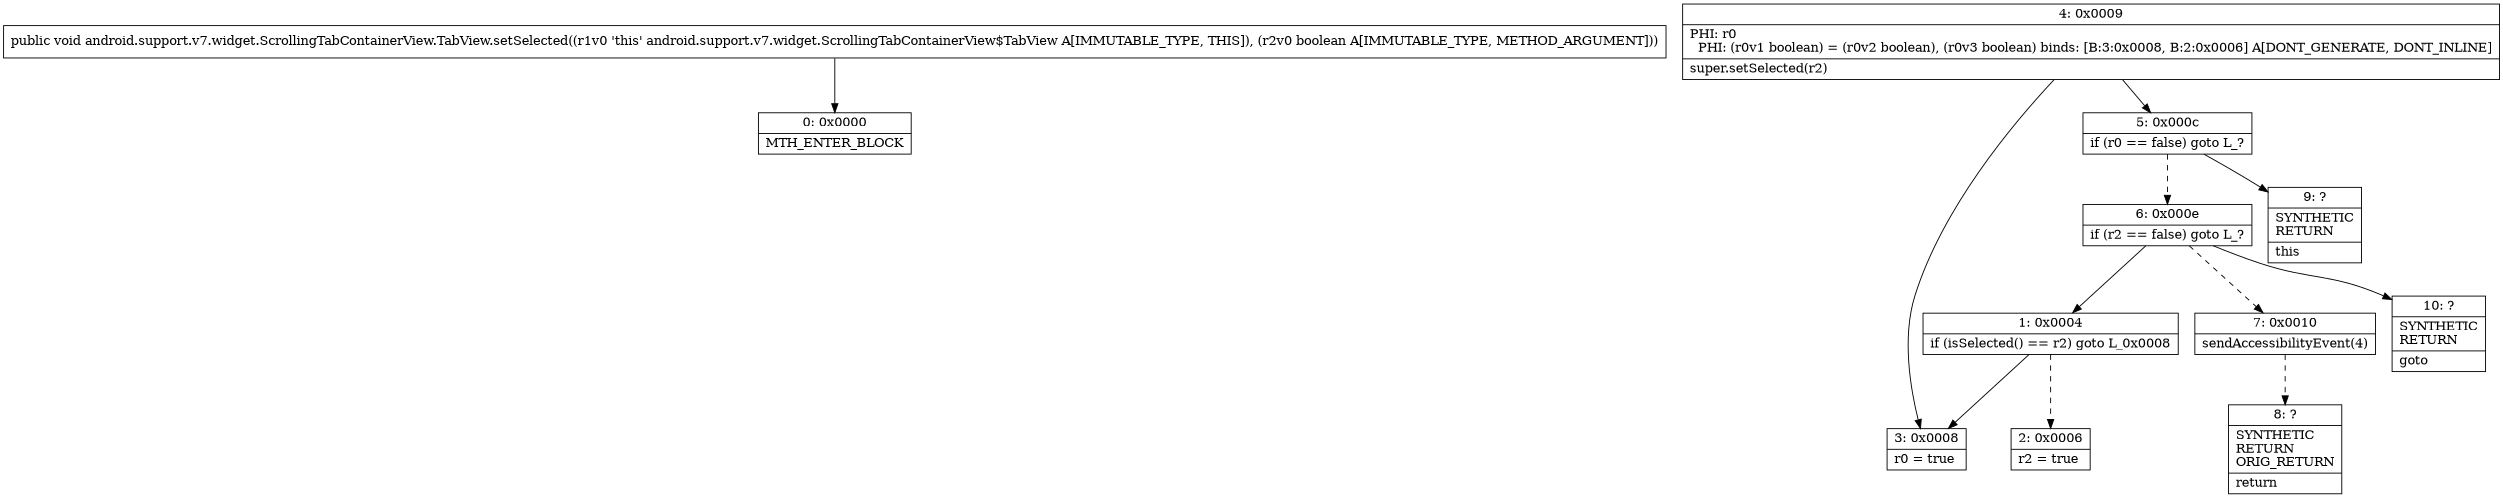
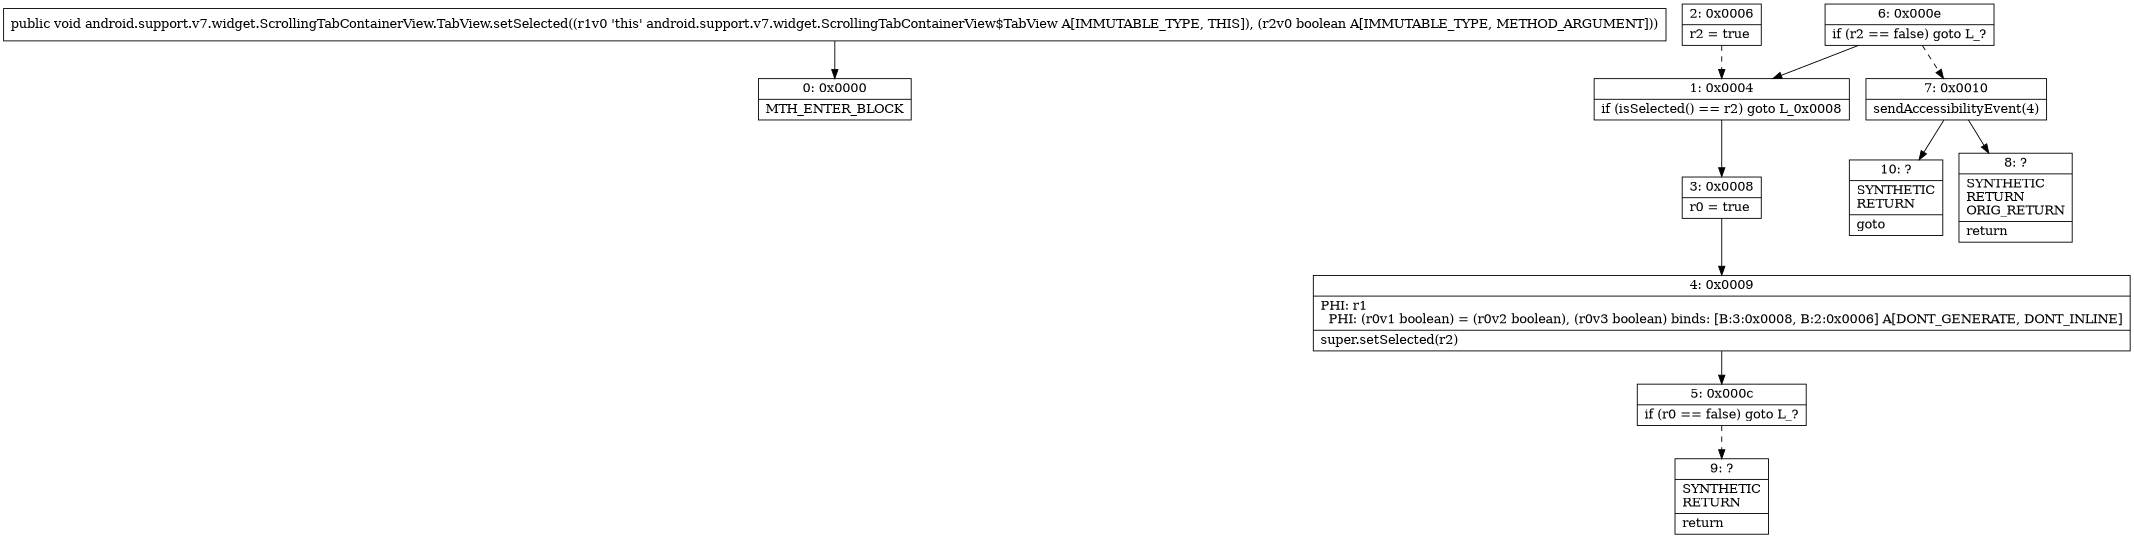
(1715, 35) -> (1346, 306)
(2232, 170) -> (1722, 438)
(2167, 175) -> none
(1941, 234) -> (1722, 242)
(2288, 252) -> (1703, 523)
(2298, 273) -> (1934, 136)
(2285, 375) -> (1976, 133)
(2051, 387) -> (1722, 57)
